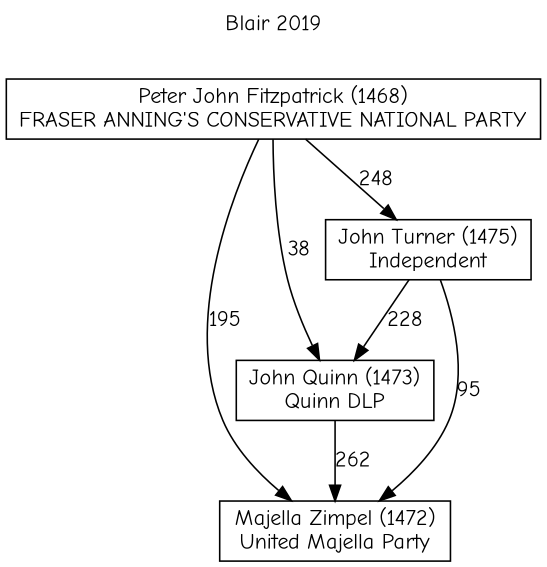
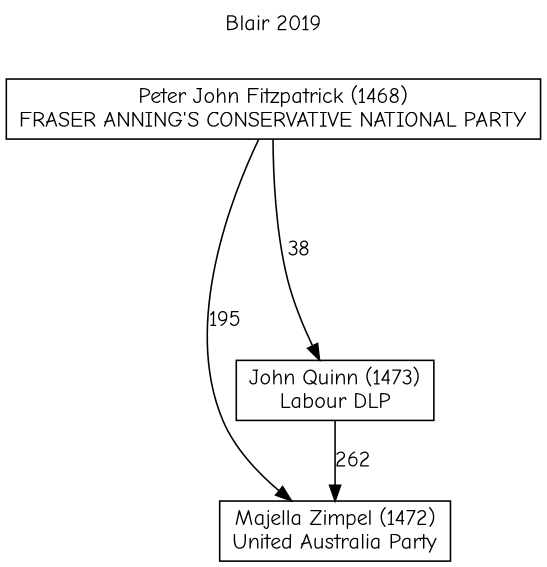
(428, 250) -> none
(335, 390) -> (335, 390)
(335, 531) -> (335, 531)
